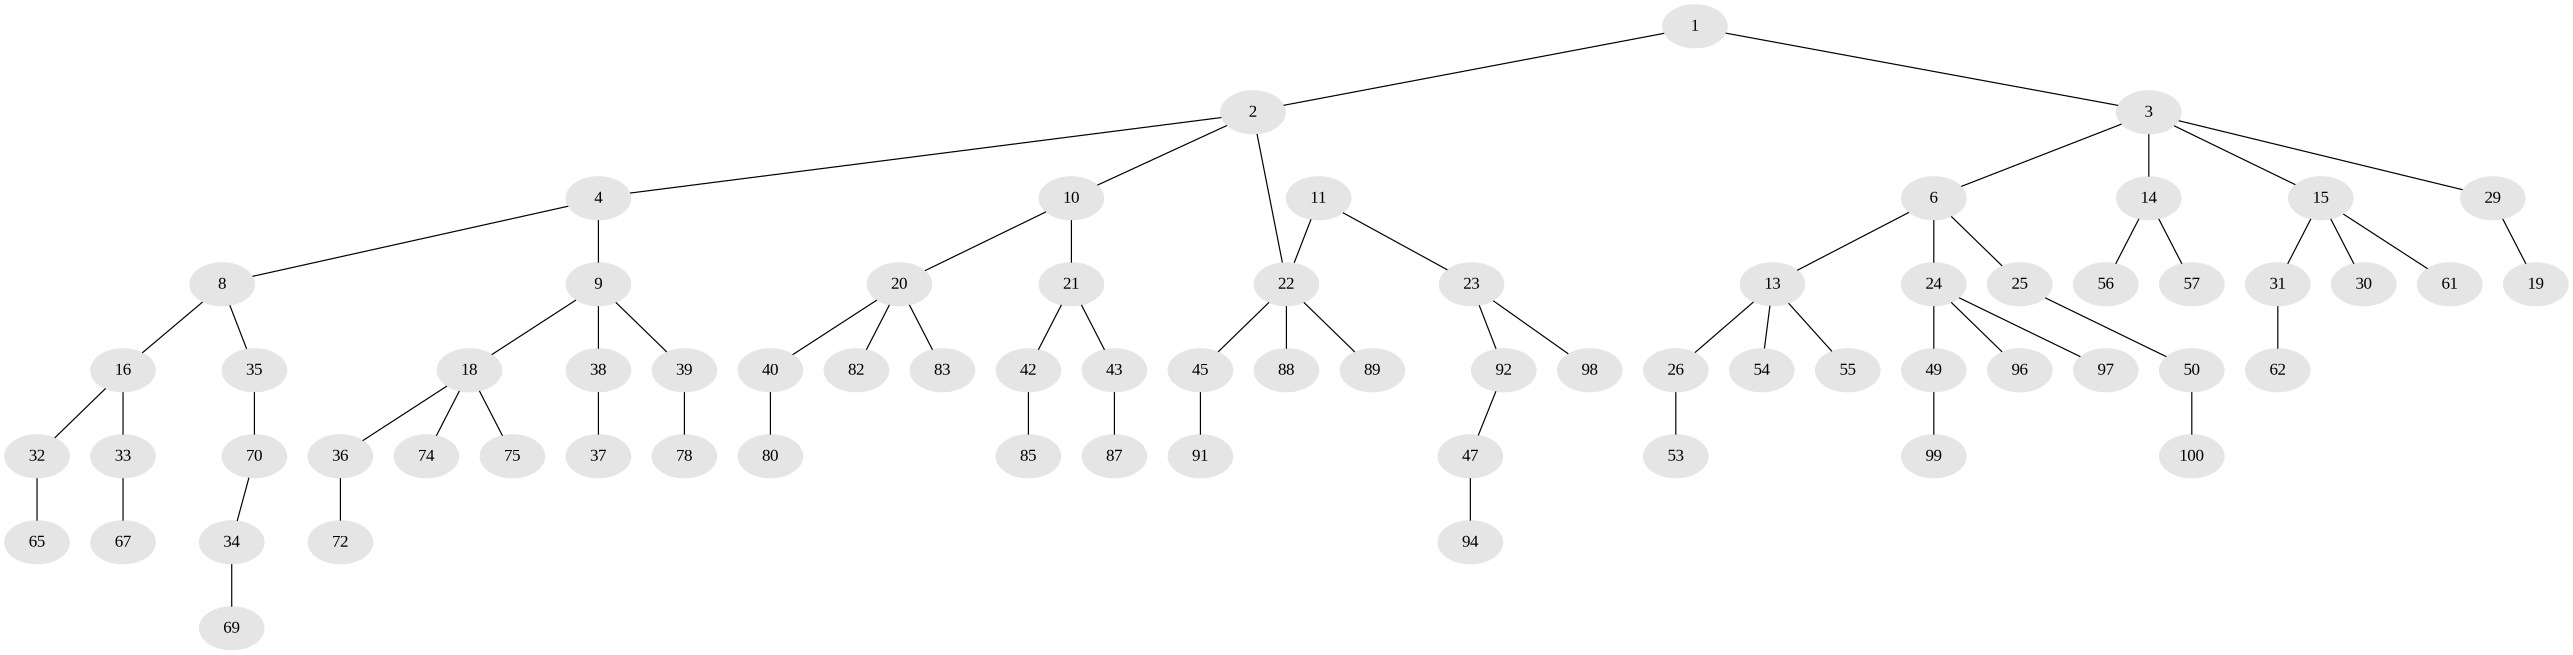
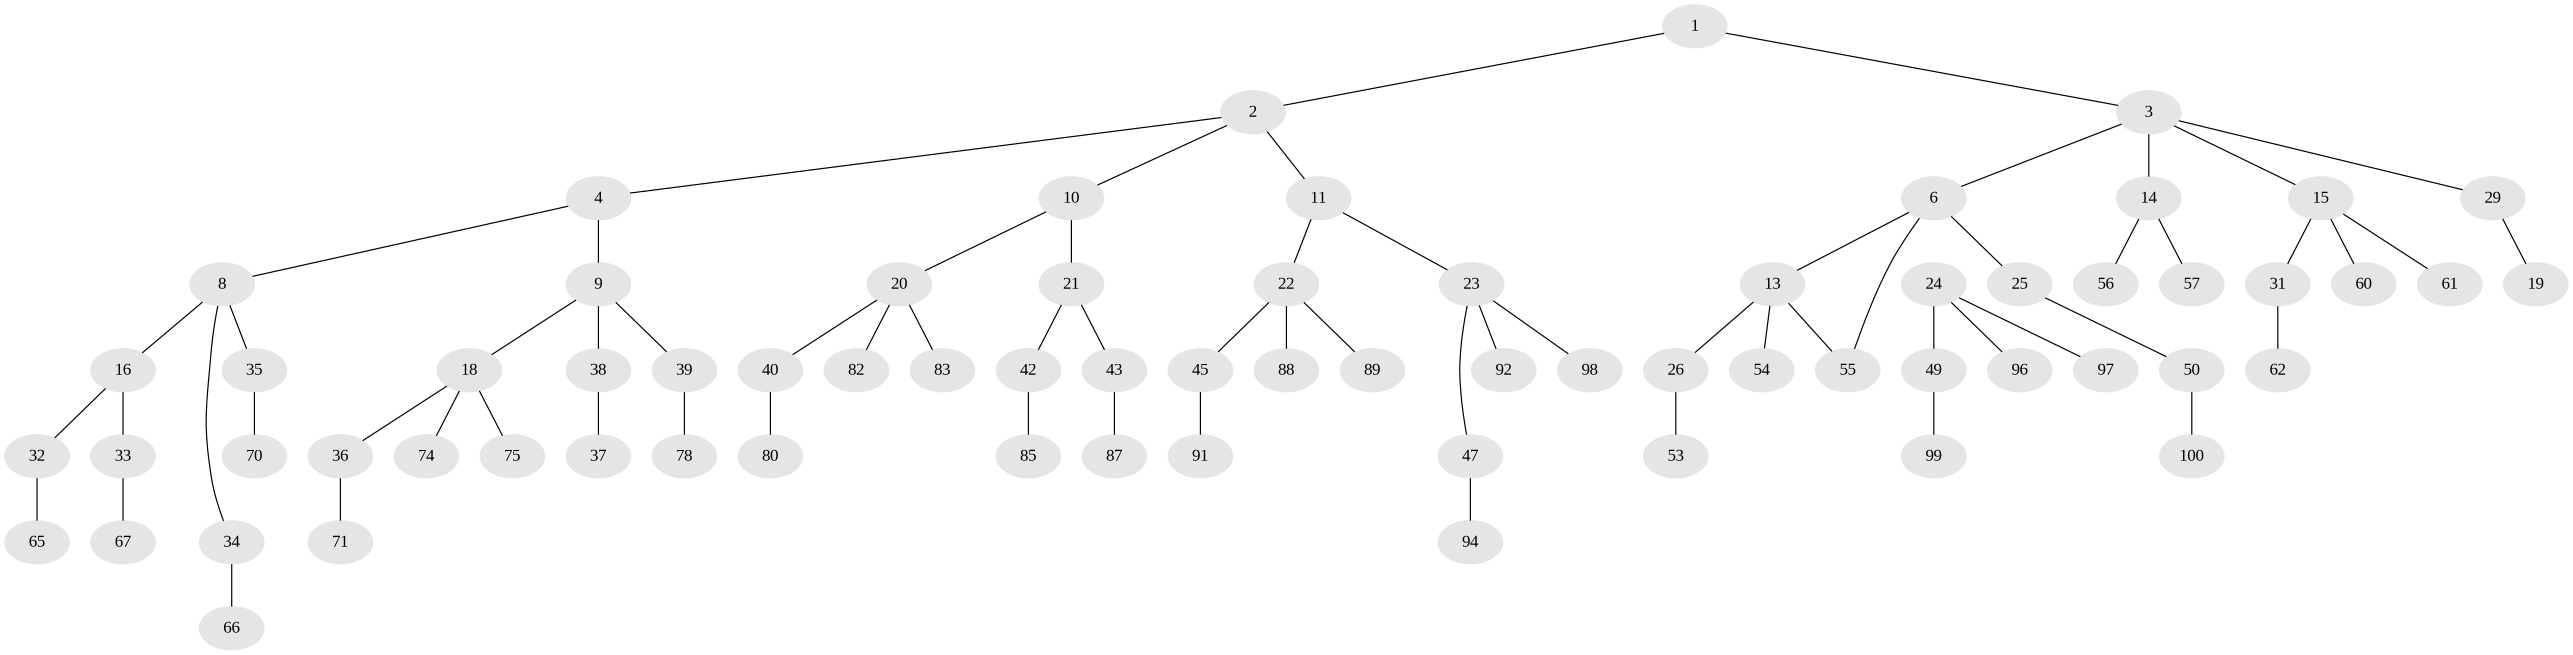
(1270, 198) -> (1286, 155)
(1934, 241) -> (1882, 281)
(2364, 284) -> (2364, 284)
(1487, 413) -> (1460, 370)
(243, 499) -> (206, 414)
(340, 542) -> (340, 542)
(232, 628) -> (232, 628)
